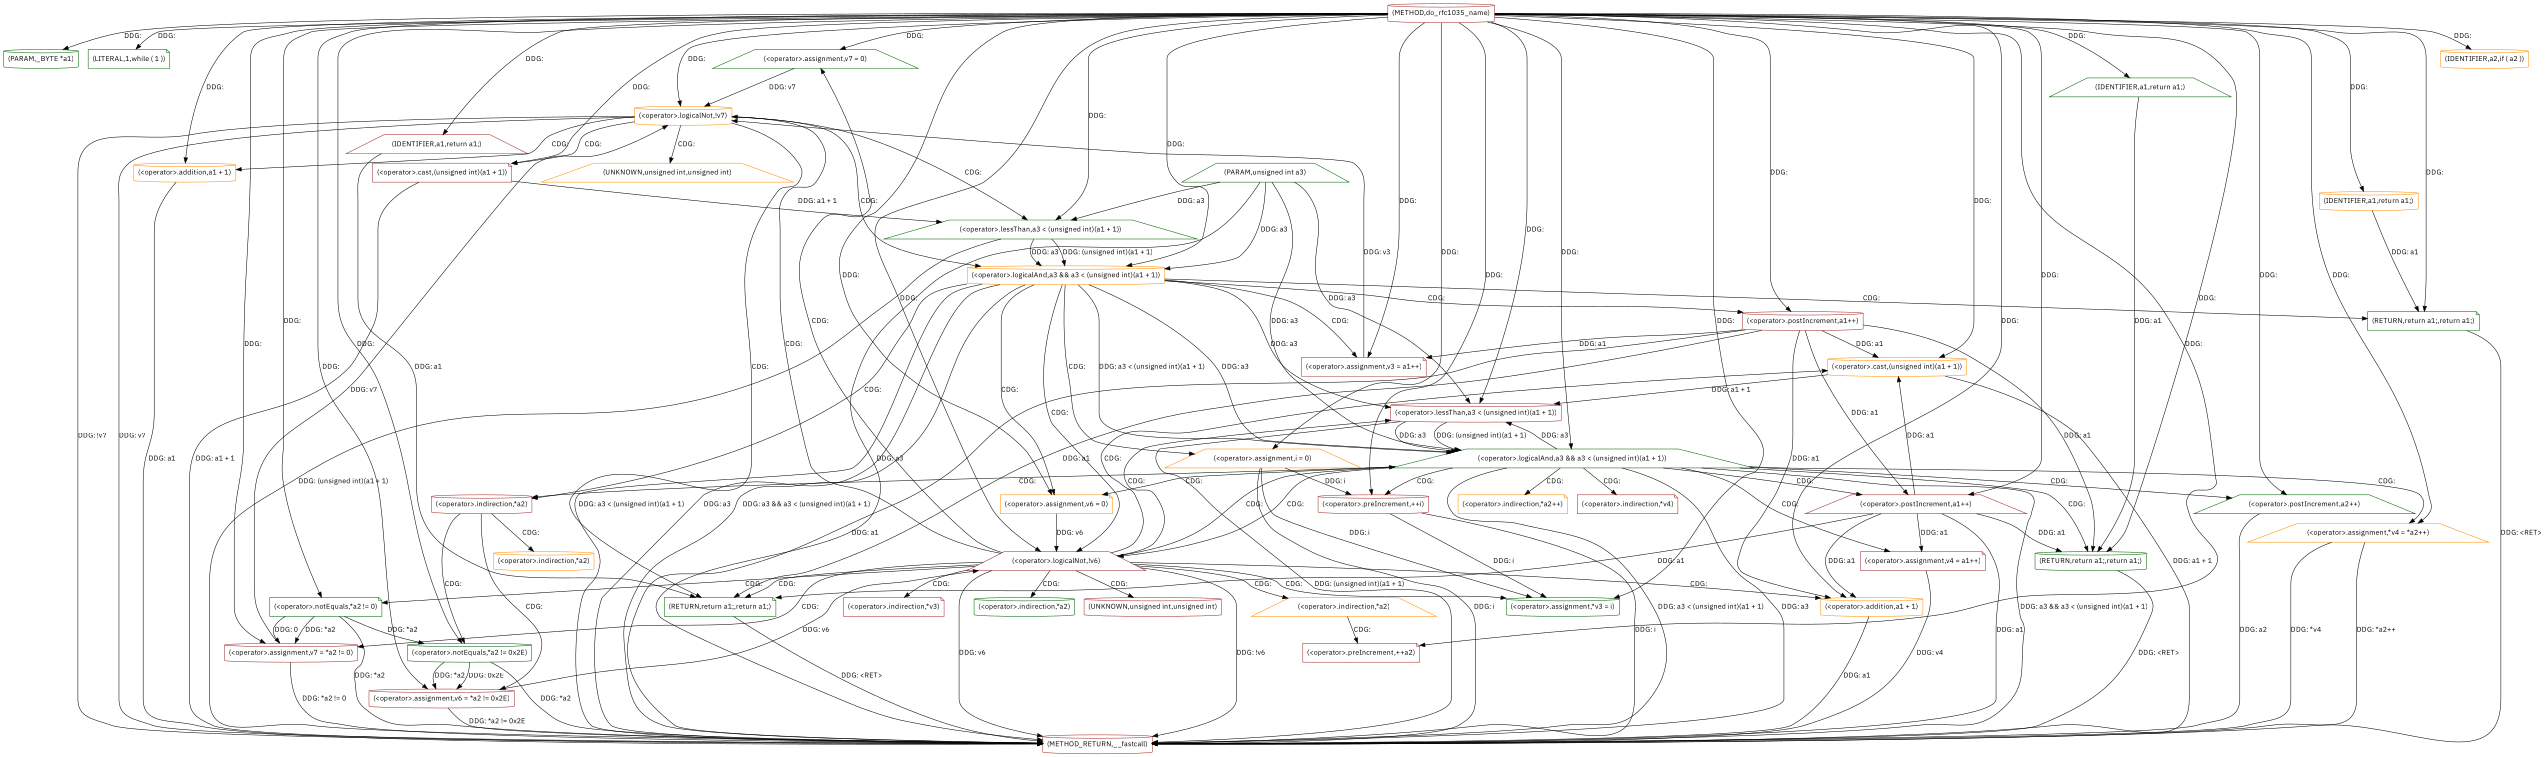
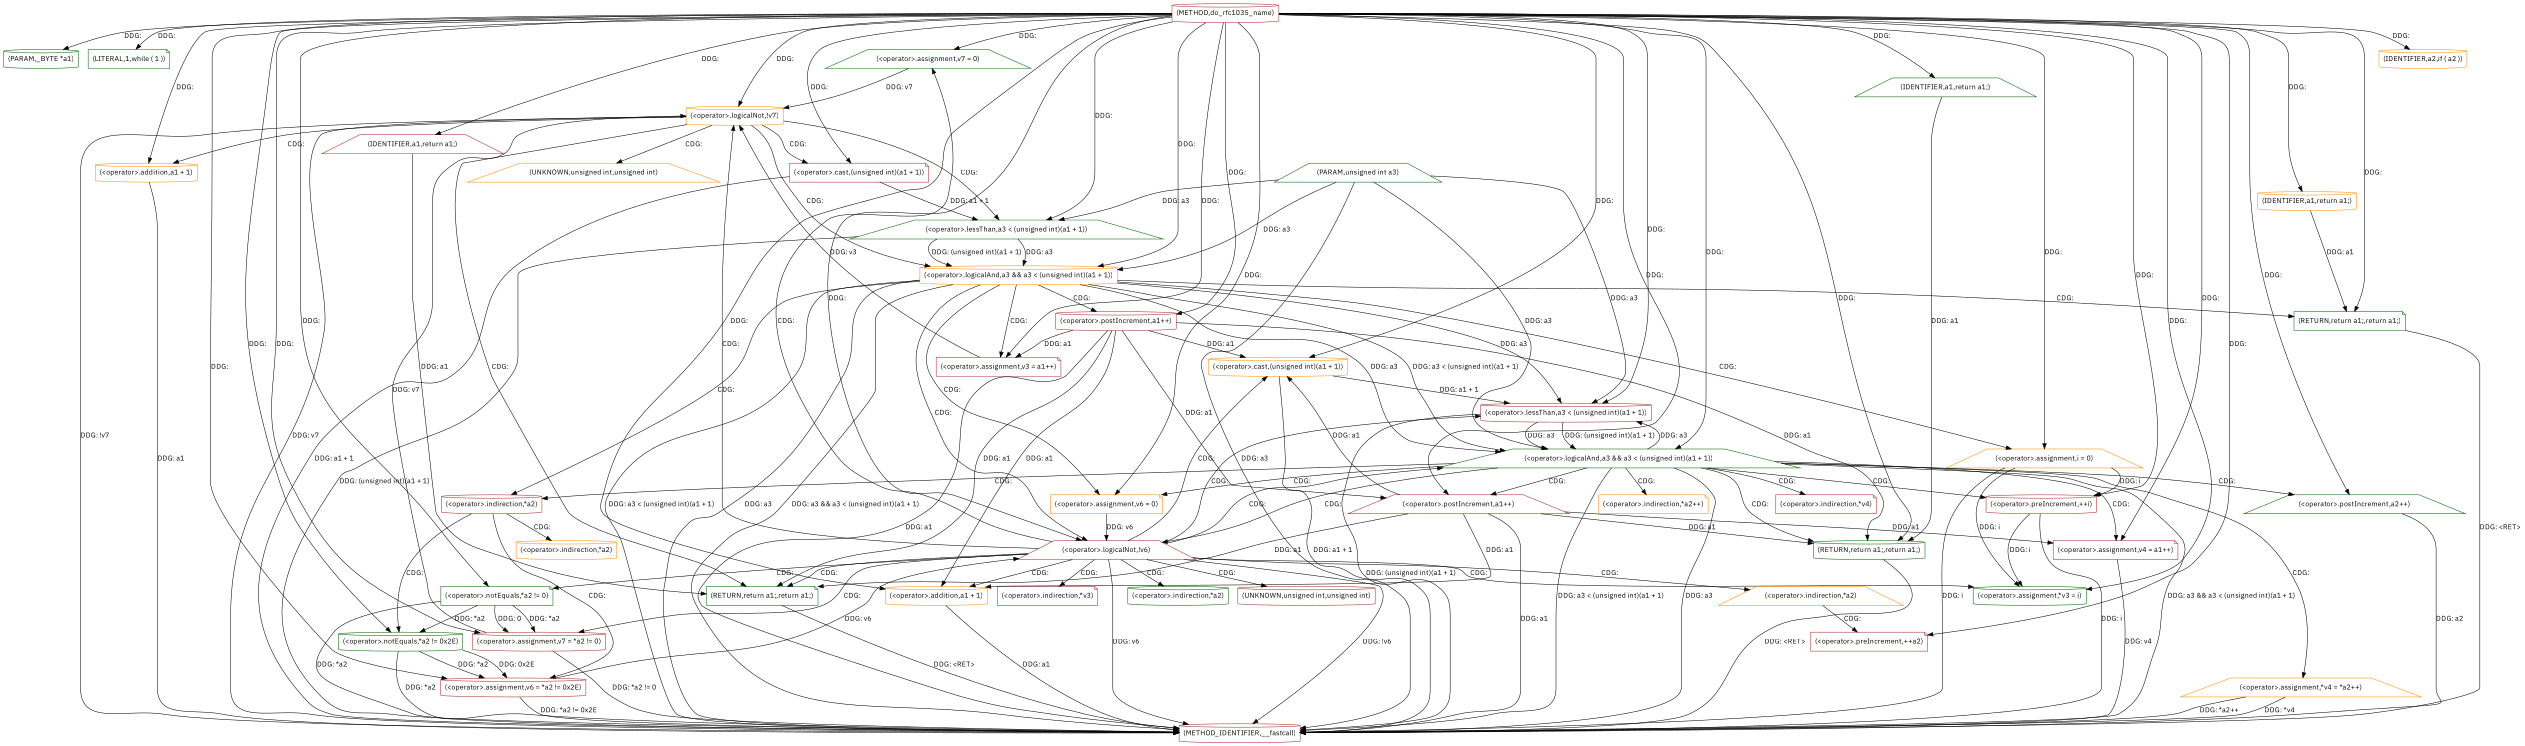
(2253, 31) -> (2201, 52)
(1098, 744) -> (1240, 733)
